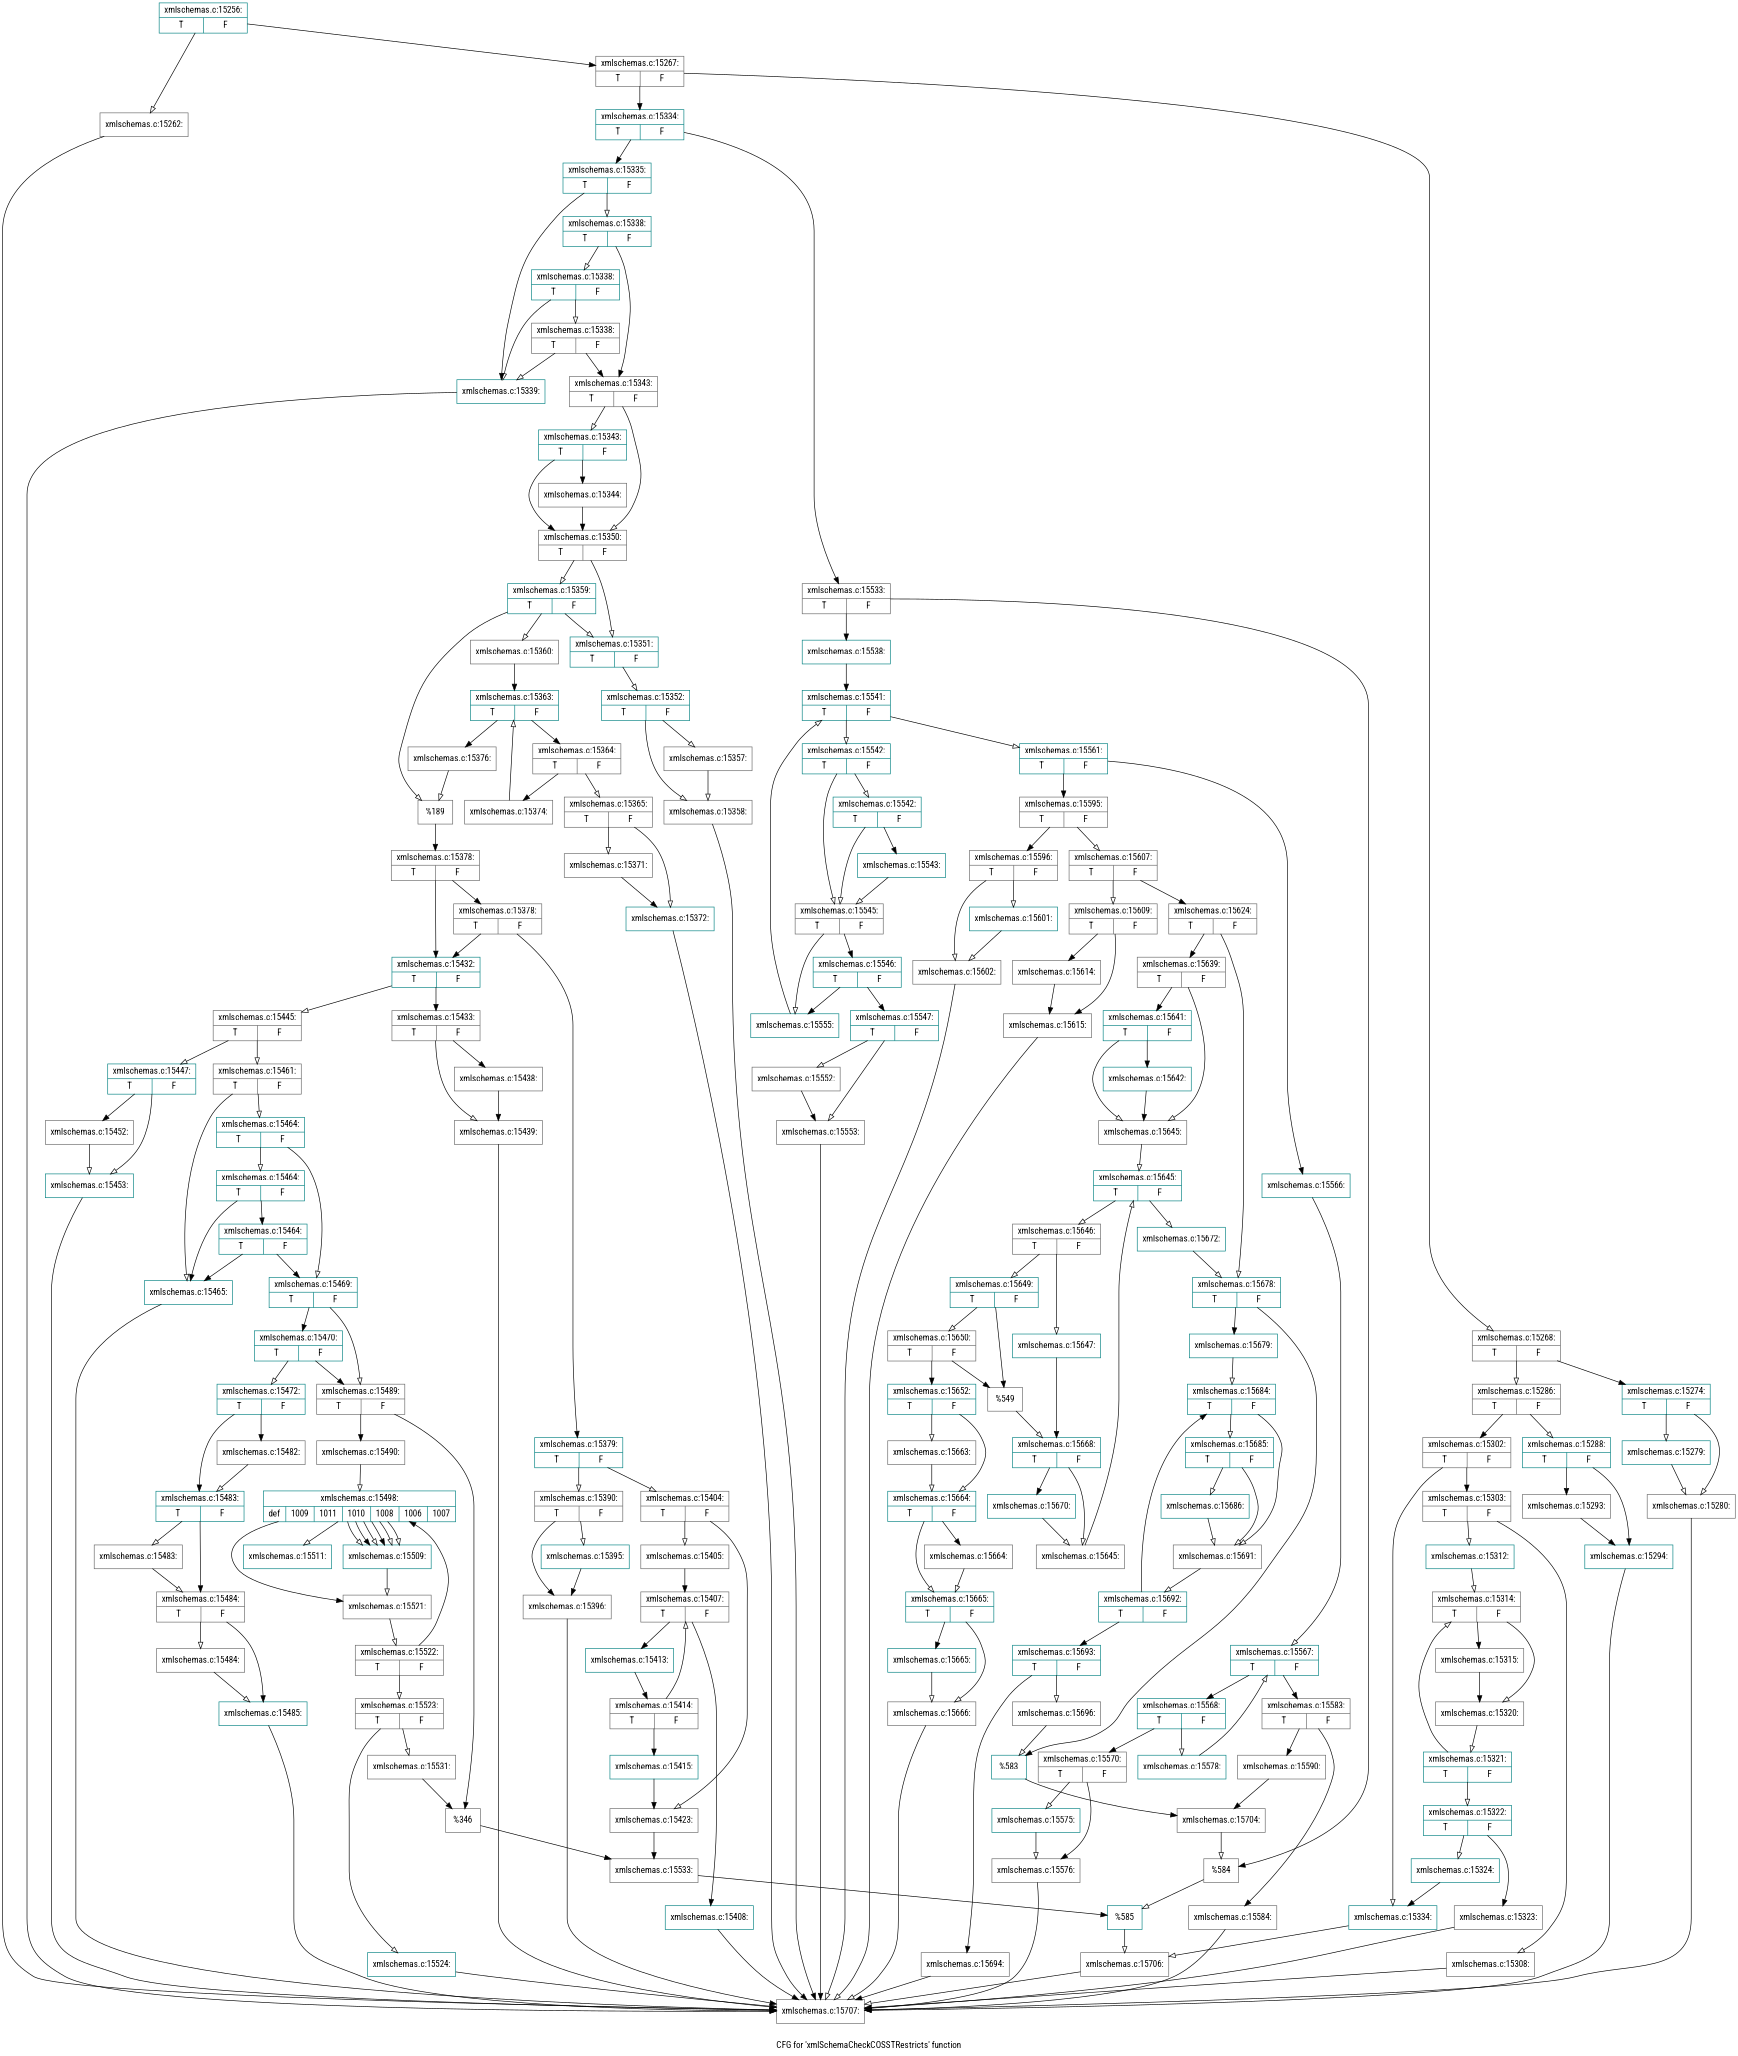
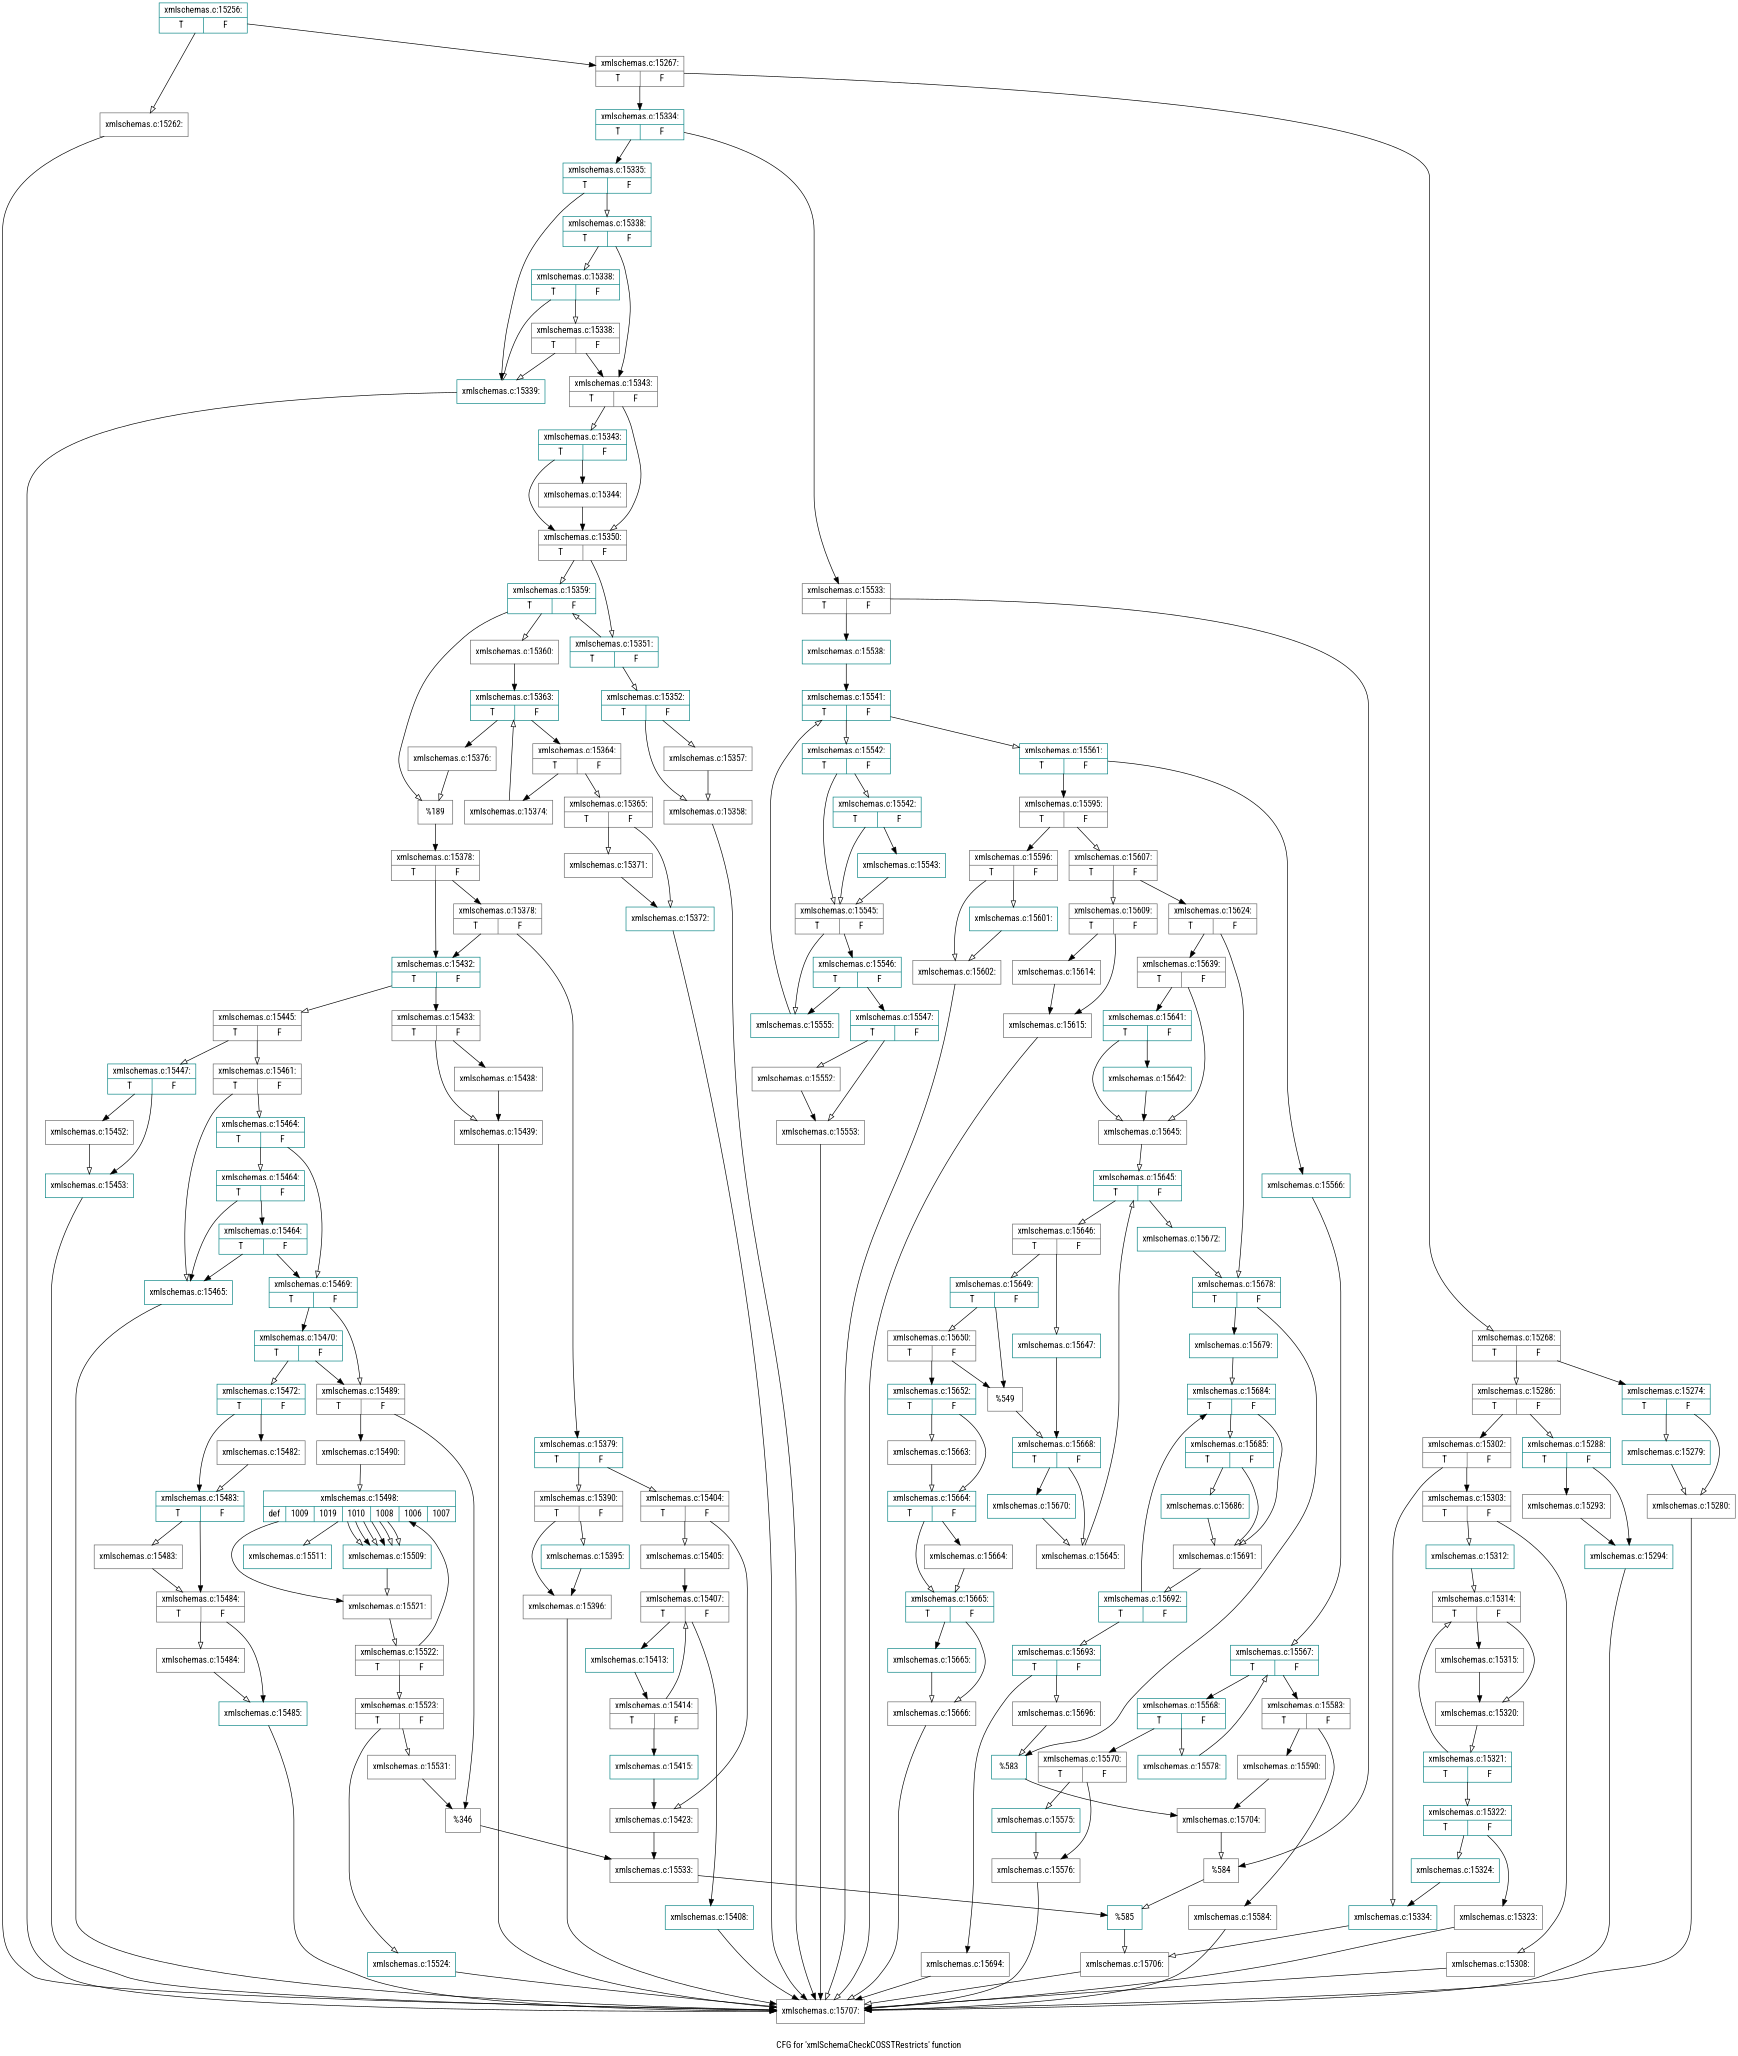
(576, 623) -> (590, 627)
(144, 1137) -> (144, 1137)
(328, 1514) -> (328, 1514)
(1102, 1632) -> (1102, 1632)
